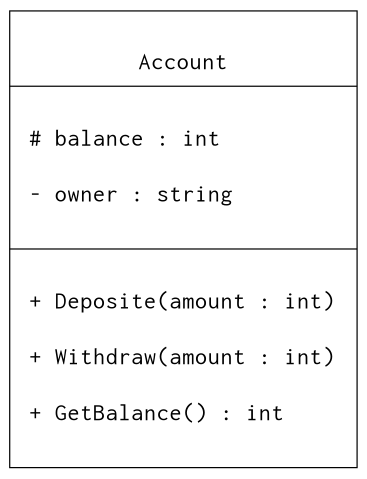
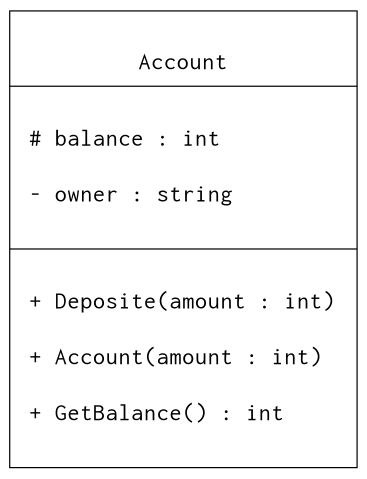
(183, 357) -> (176, 357)
